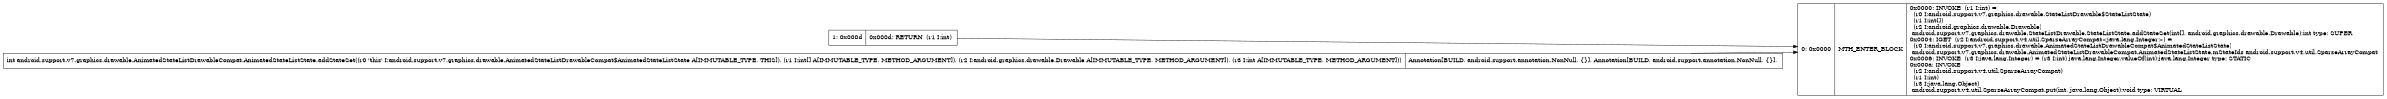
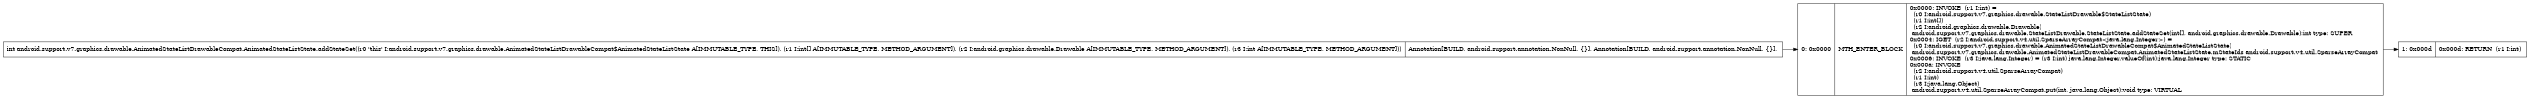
(1375, 42) -> (2389, 49)
